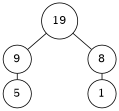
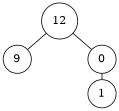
(60, 21) -> (60, 21)
(102, 59) -> (102, 59)
(17, 94) -> none
